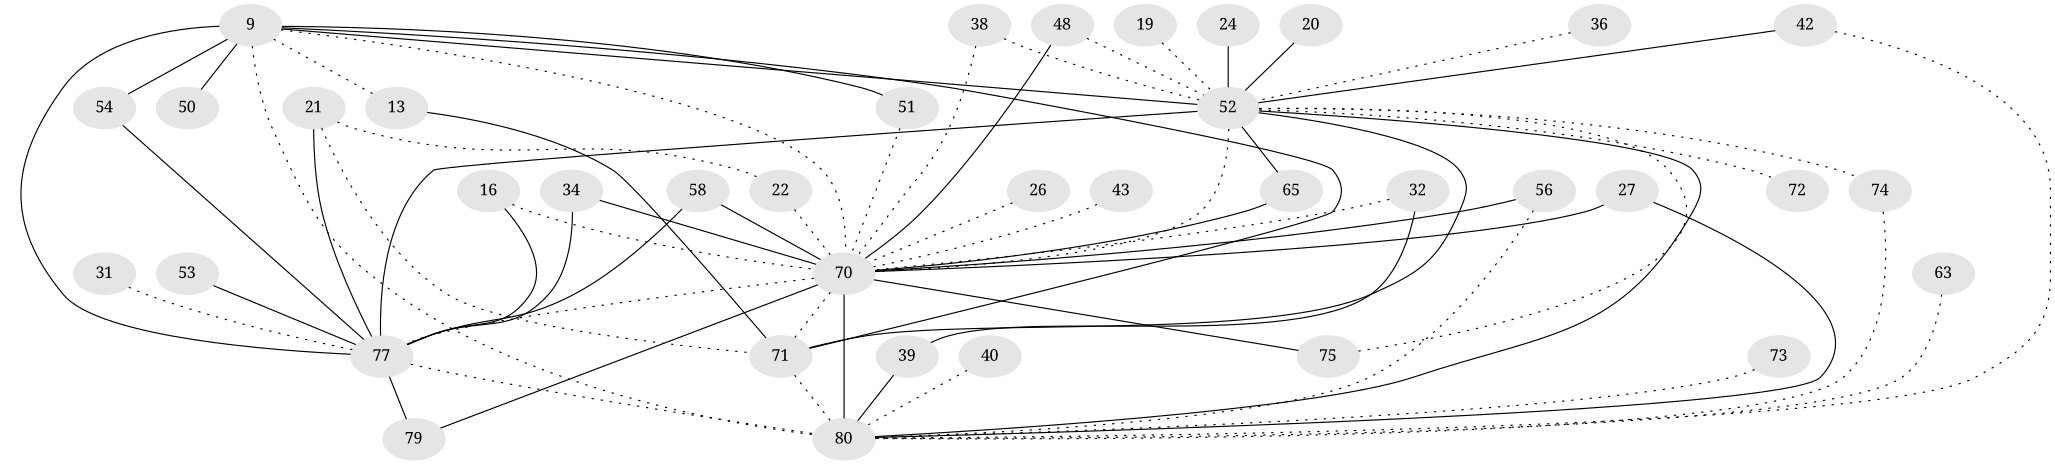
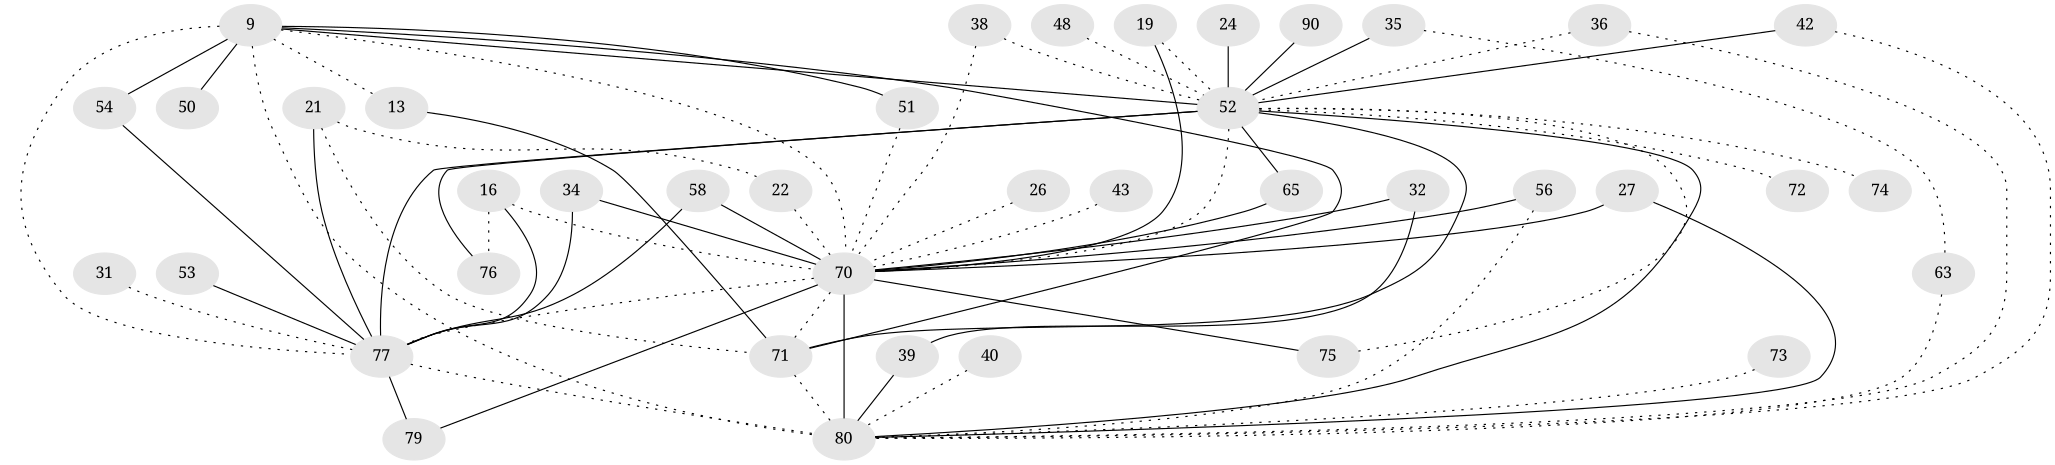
(1311, 25) -> (1311, 25)
none -> (1394, 25)
(968, 160) -> (1142, 227)
(1172, 236) -> (1172, 236)
(35, 251) -> (35, 251)
none -> (489, 274)
(1450, 430) -> (1895, 387)
